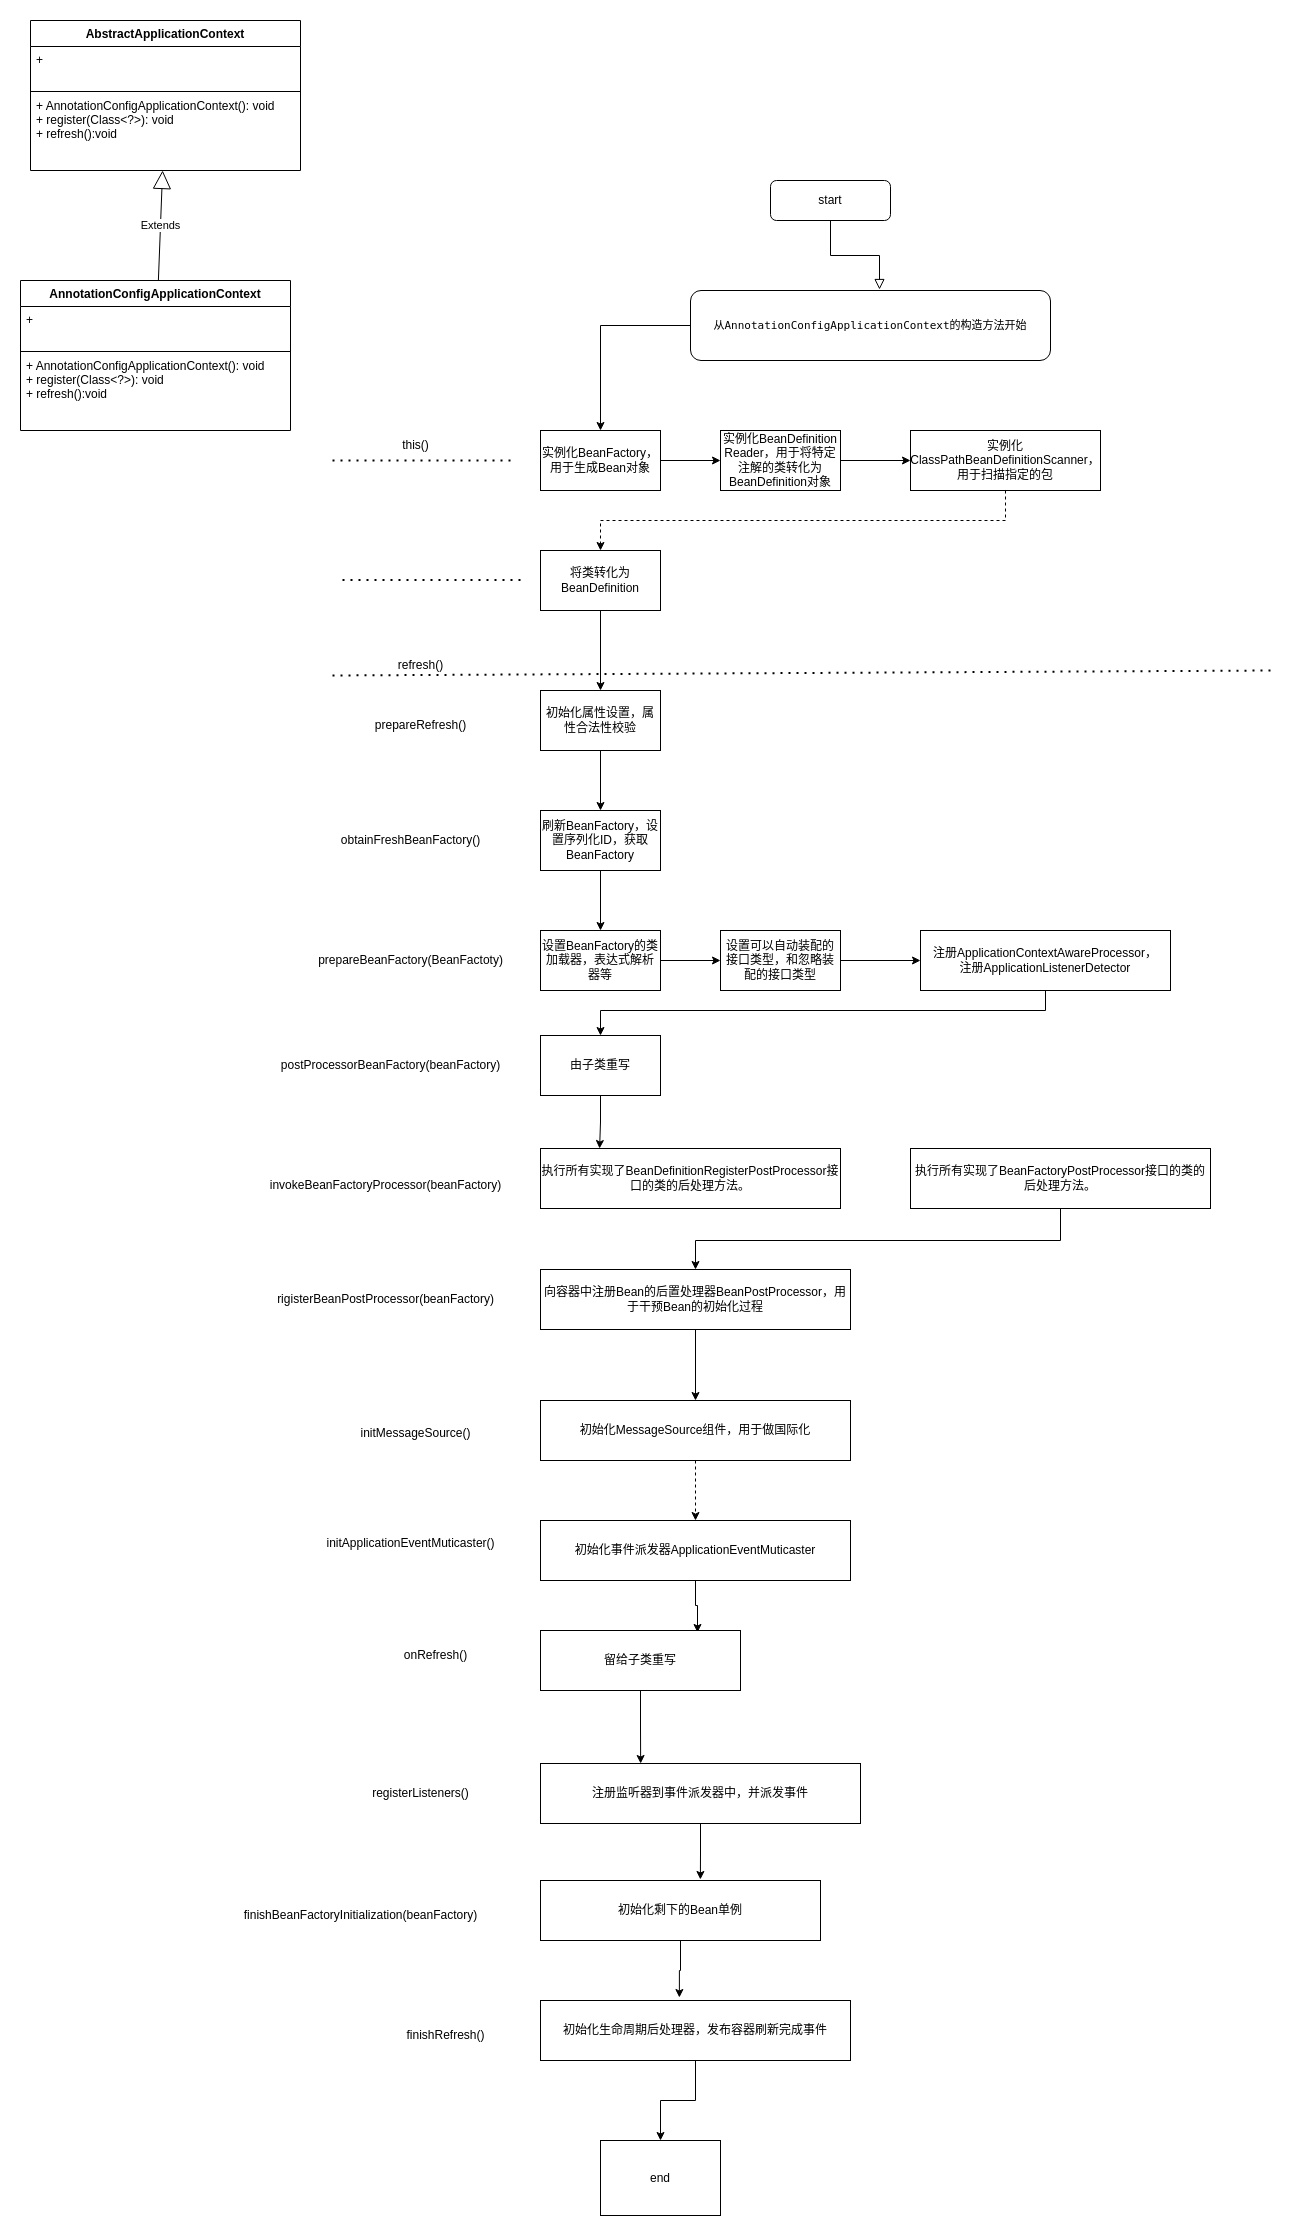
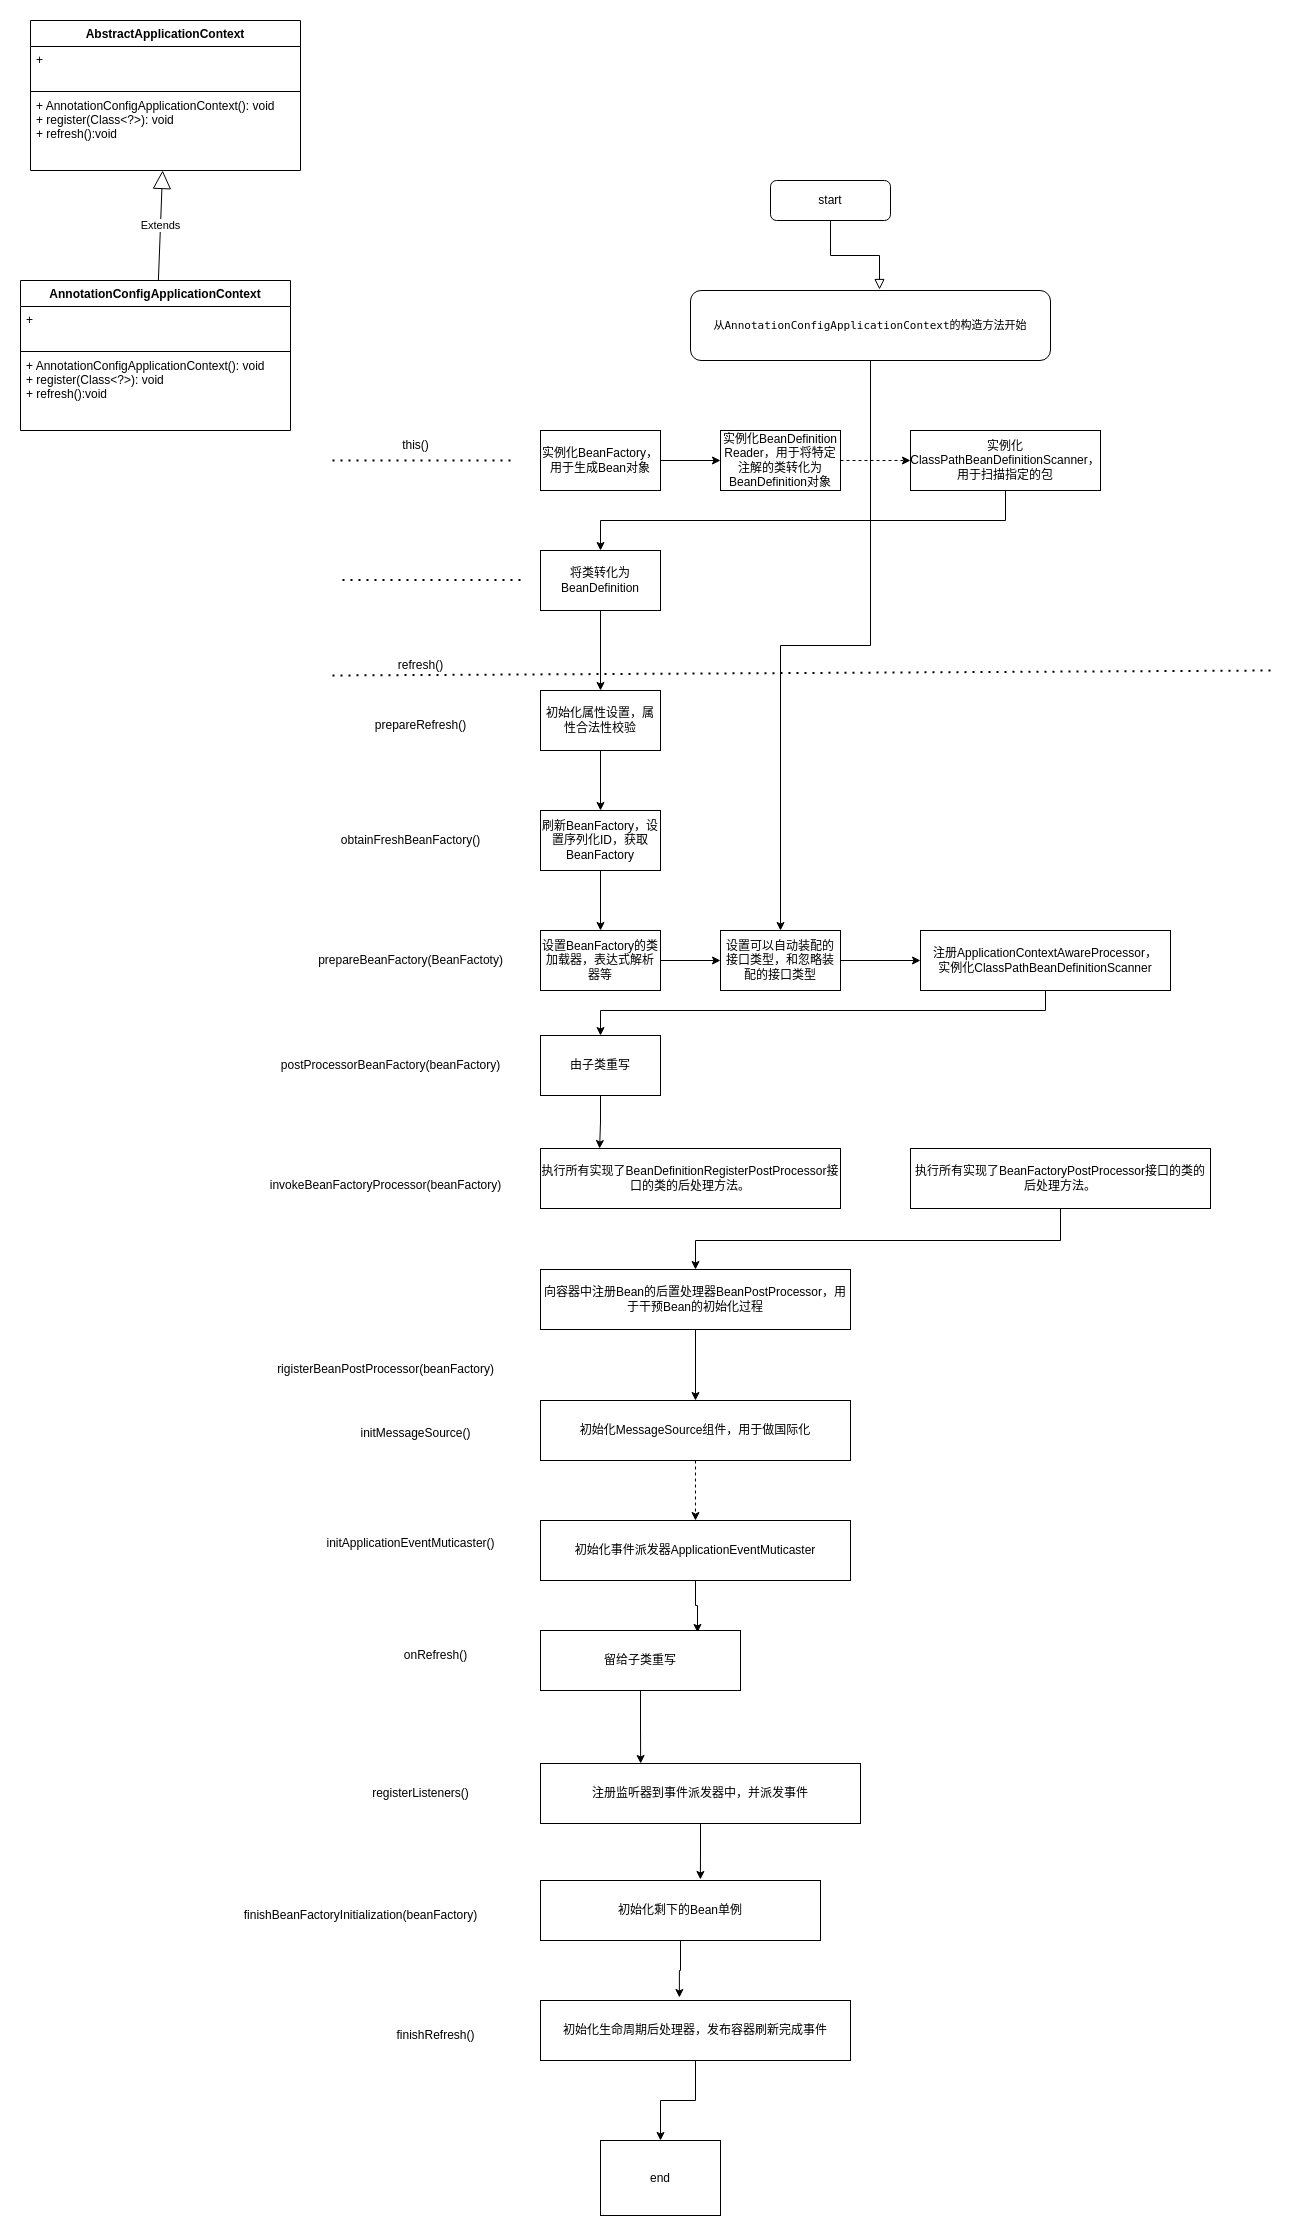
(601, 330) -> (830, 646)
(872, 461) -> (872, 461)
(807, 521) -> (807, 521)
(1046, 961) -> (1046, 961)
(386, 1300) -> (386, 1370)
(446, 2036) -> (436, 2036)
